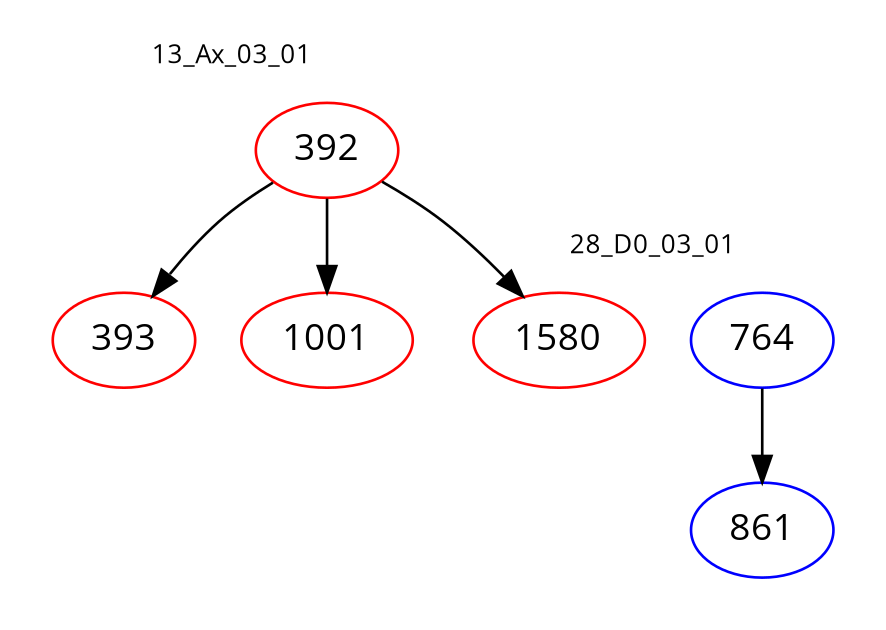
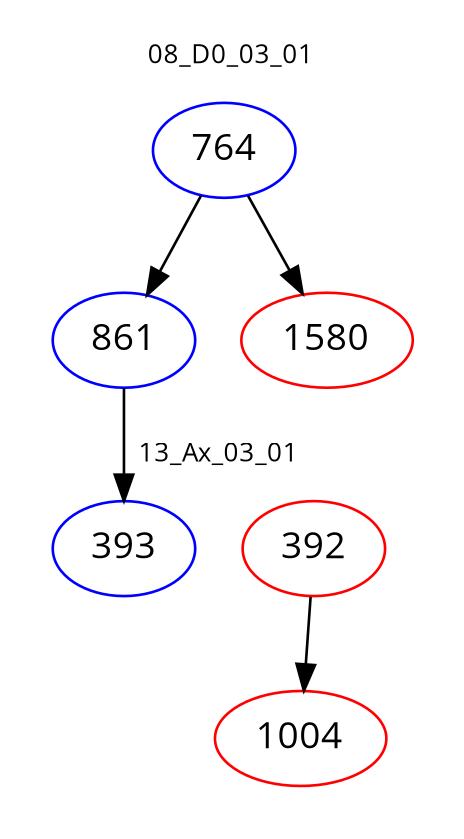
(217, 223) -> (124, 446)
(470, 244) -> (269, 233)
(654, 247) -> (232, 57)
(124, 340) -> (124, 549)
(327, 340) -> (301, 738)
